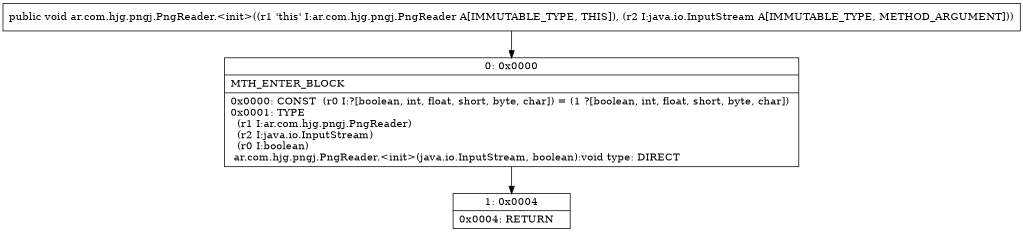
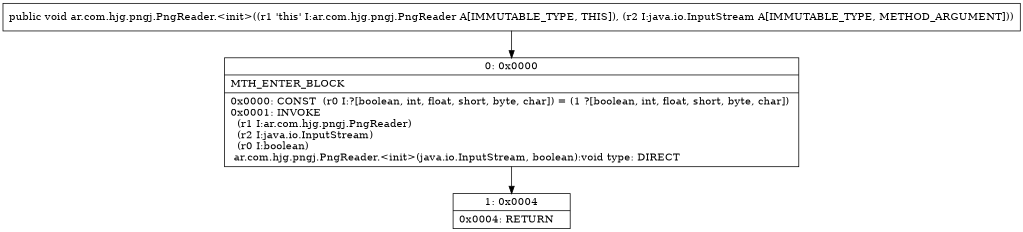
(271, 113) -> (279, 113)
